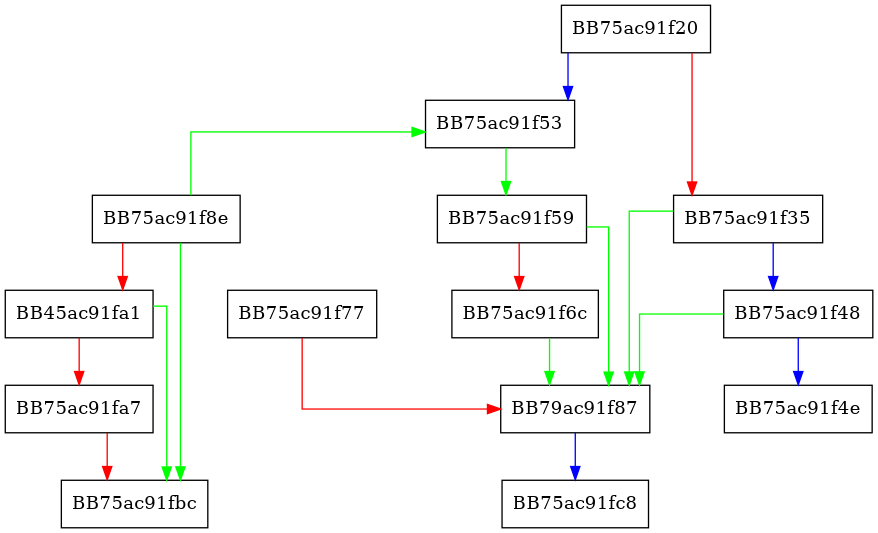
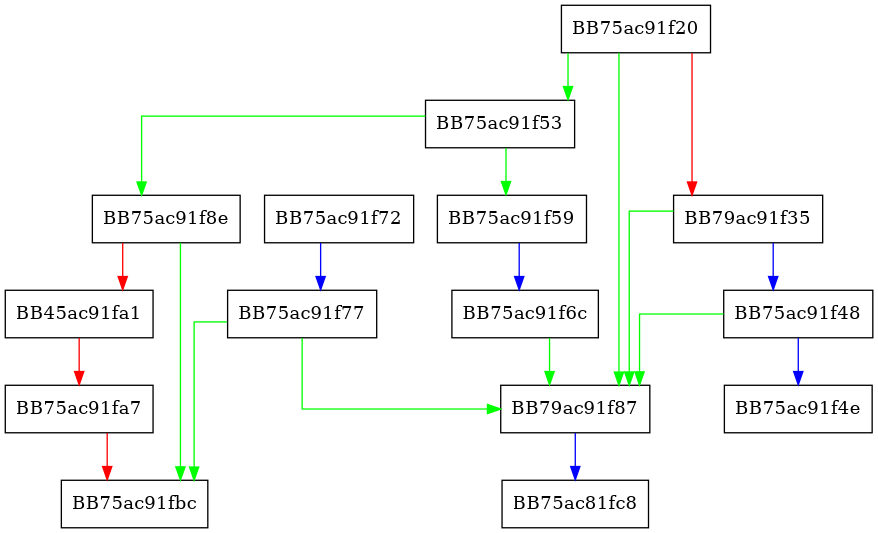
(568, 70) -> (568, 70)
(270, 132) -> (251, 116)
none -> (339, 219)
(748, 219) -> (748, 219)
(519, 260) -> (519, 260)
(609, 289) -> (619, 212)
(167, 380) -> (194, 378)
(359, 409) -> (359, 409)
(575, 504) -> (575, 504)
